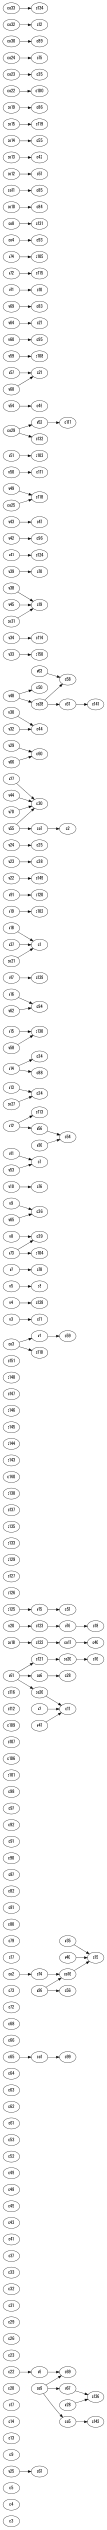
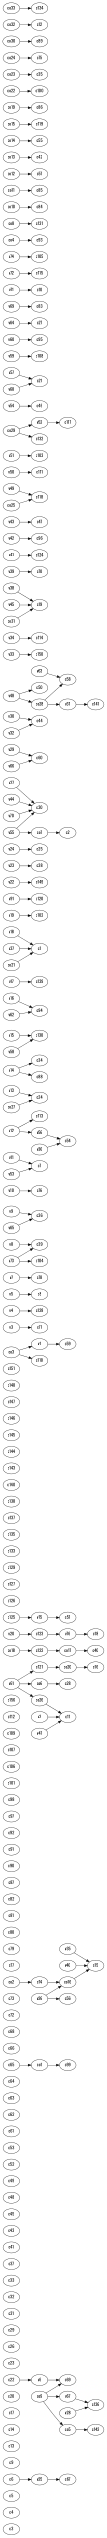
(11, 1692) -> (11, 1700)
none -> (11, 2479)
